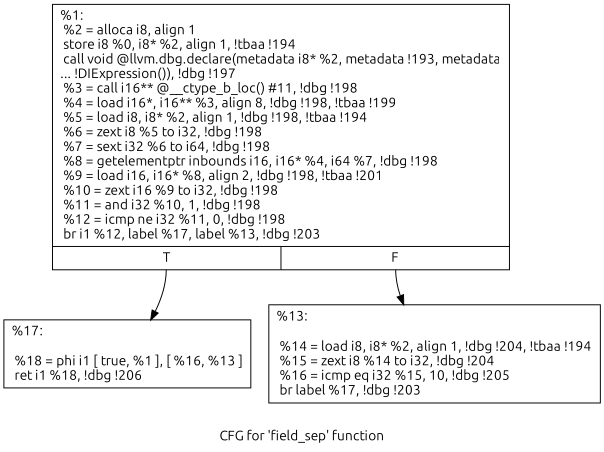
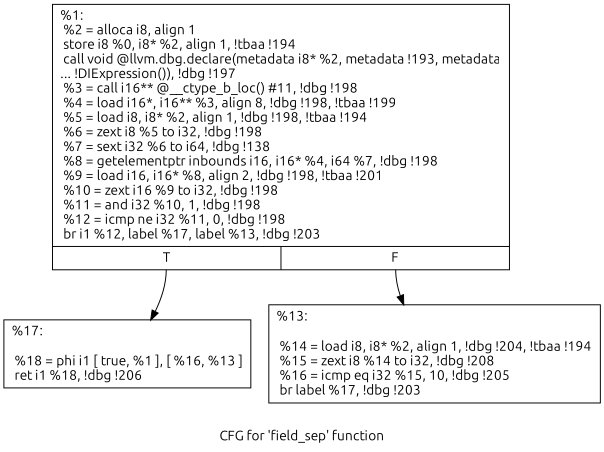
(166, 147) -> (166, 147)
(386, 361) -> (386, 361)
